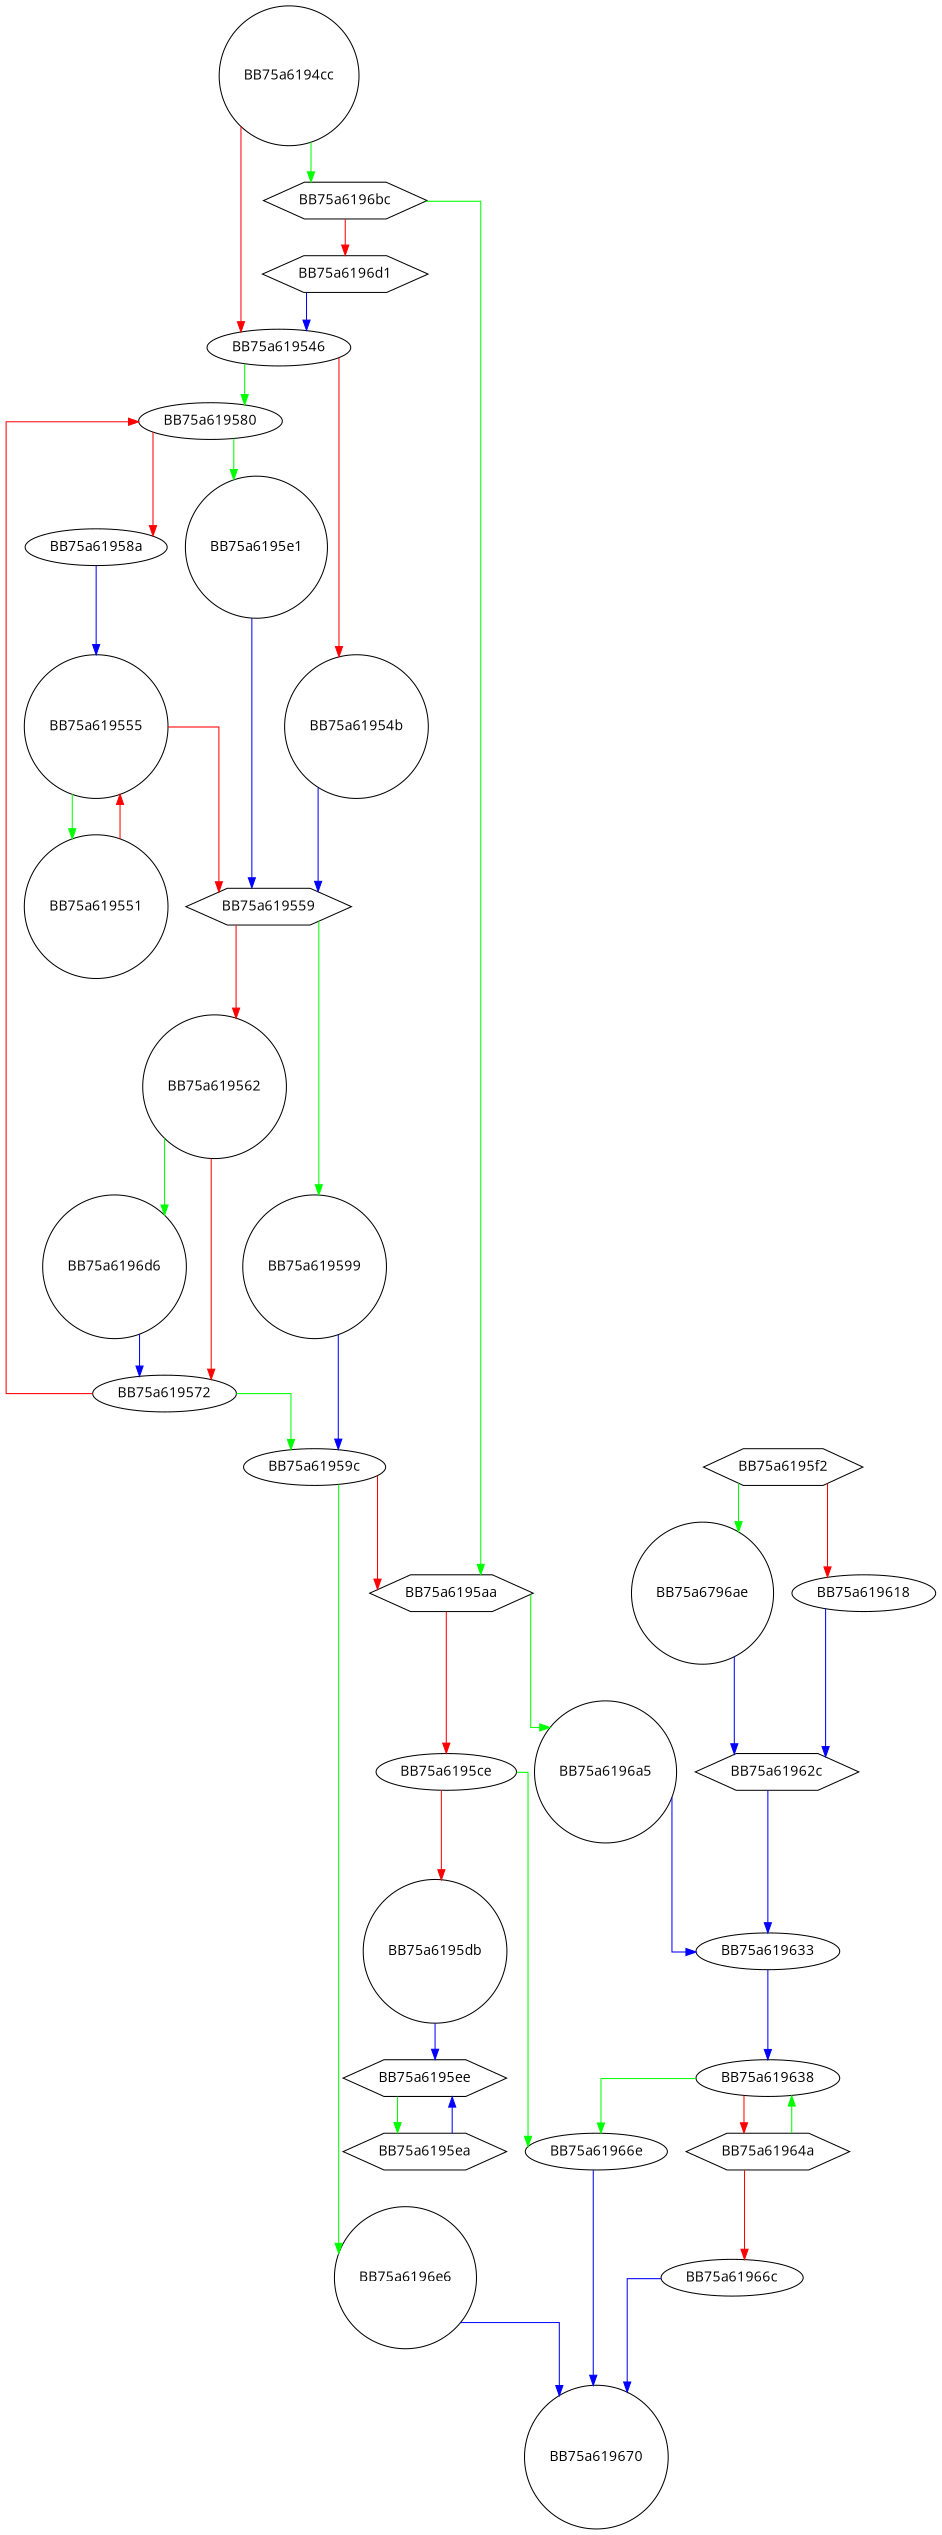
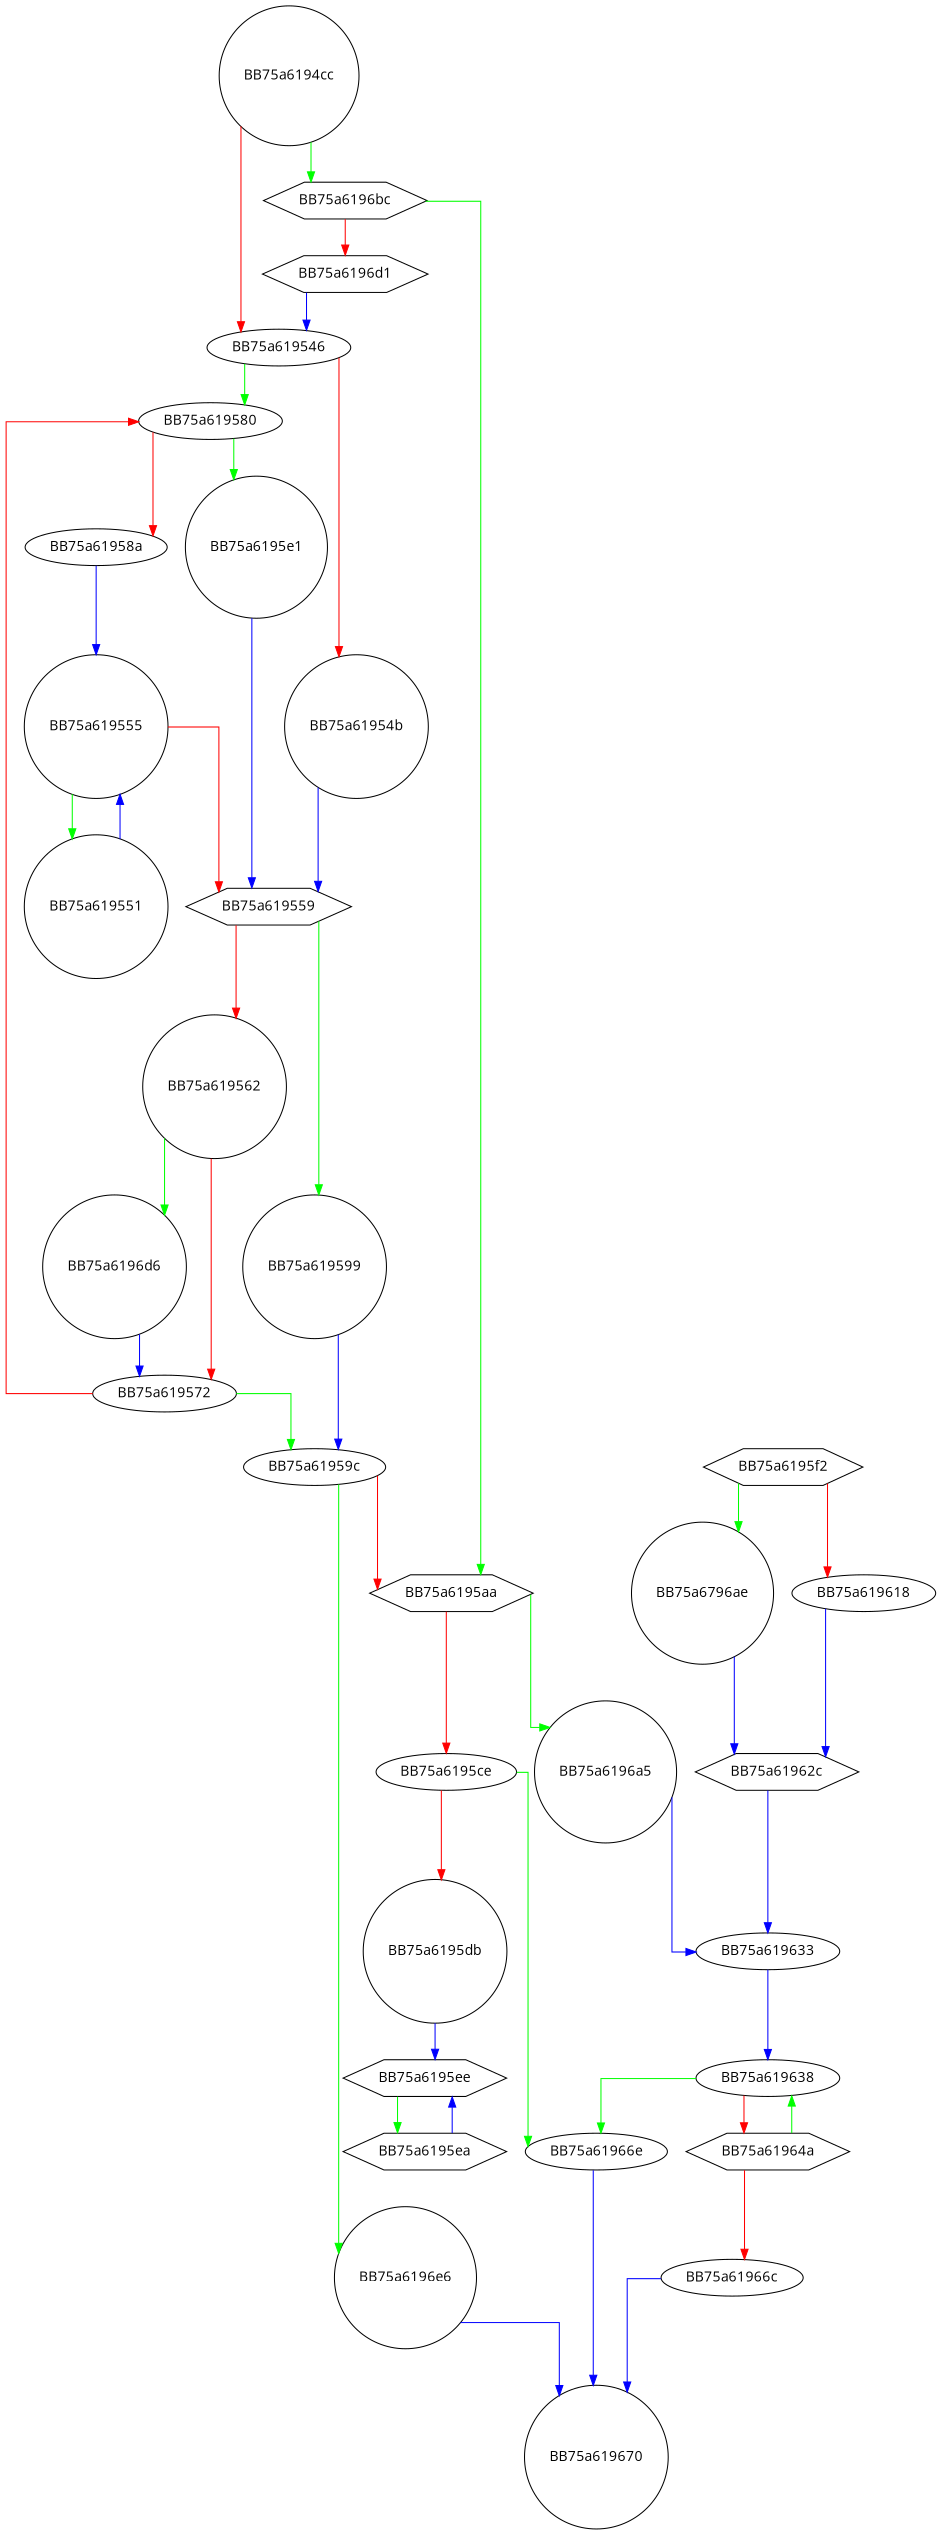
(120, 822) -> (120, 822)
